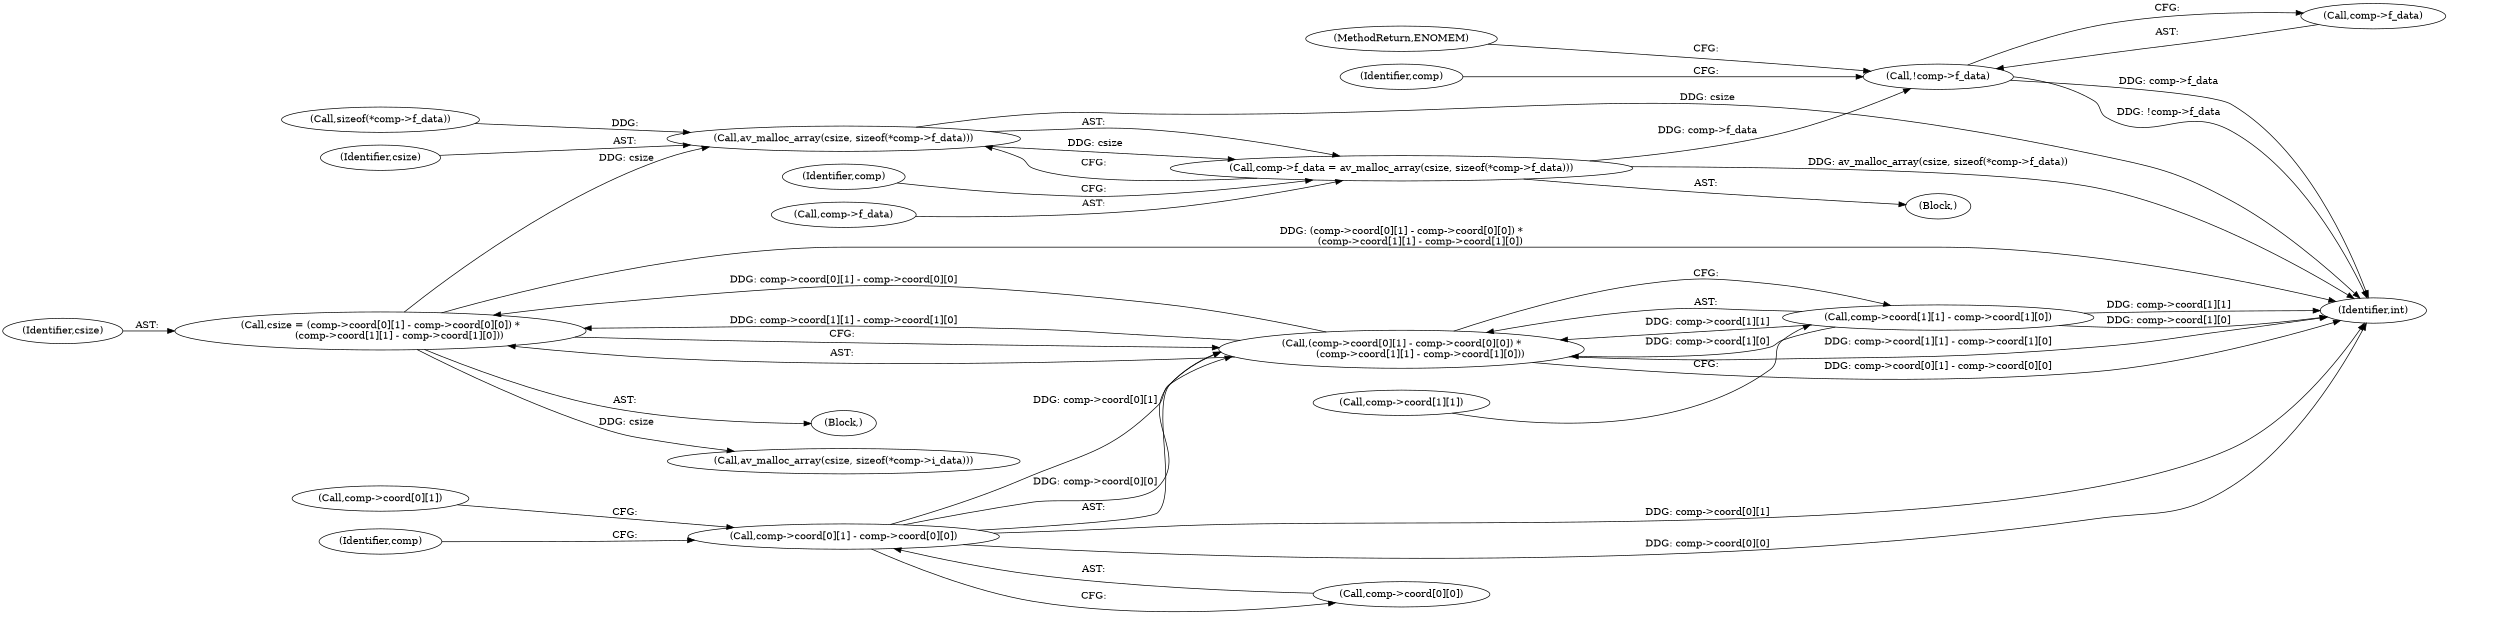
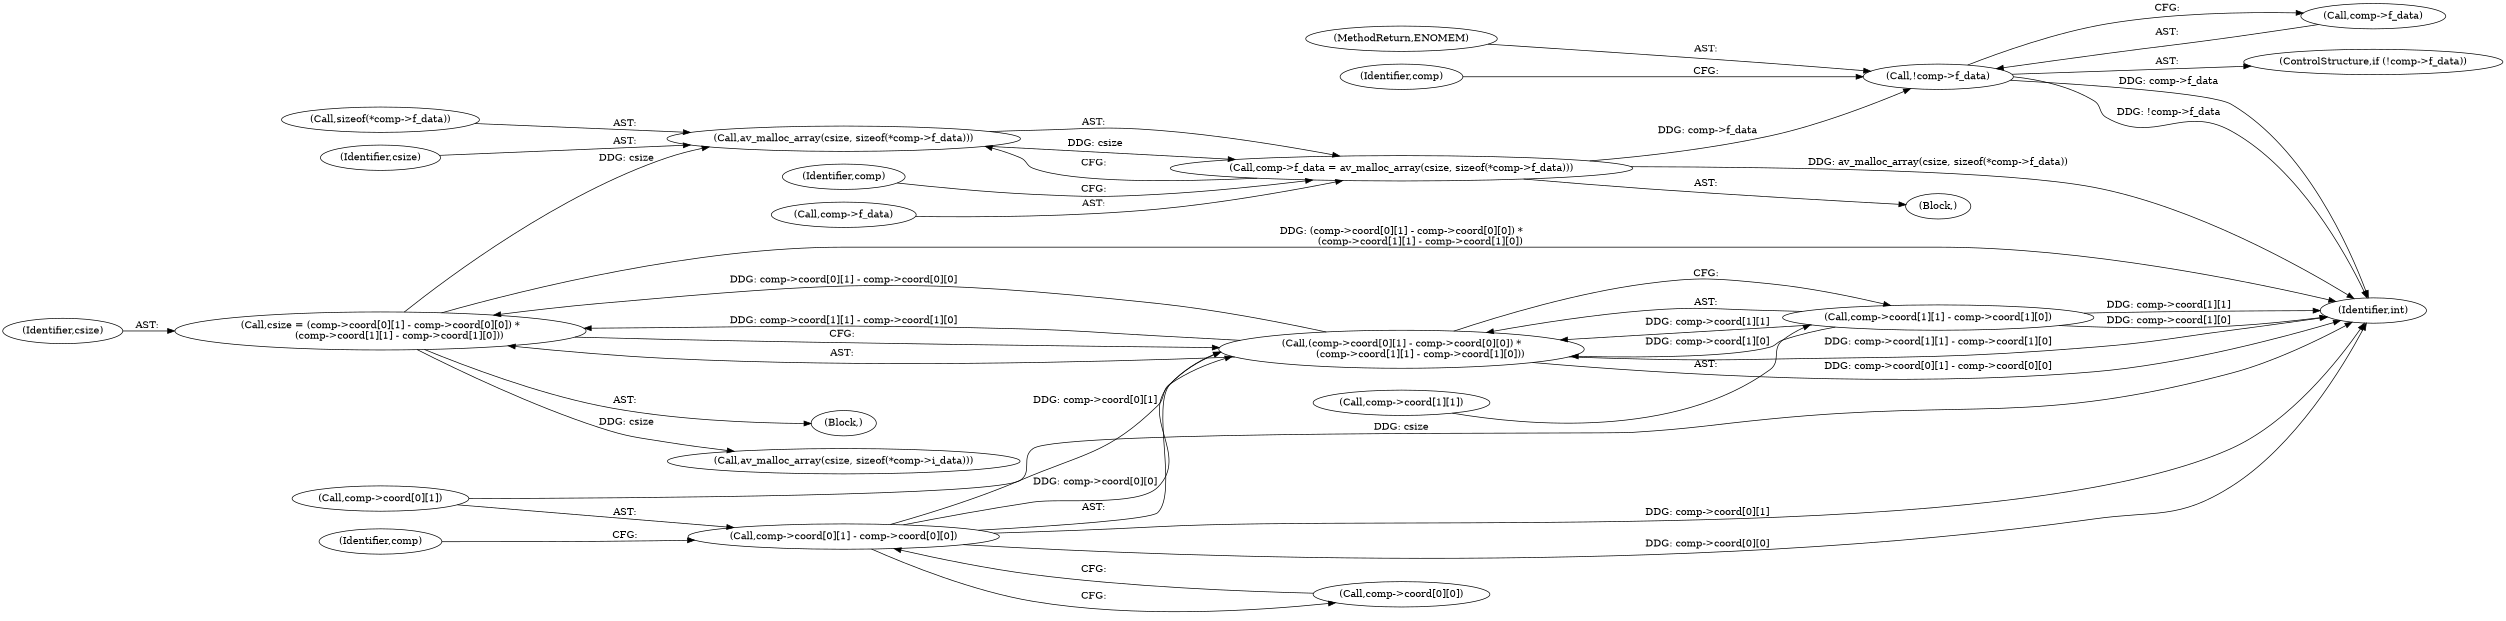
(1708, 49) -> (1708, 49)
none -> (2373, 62)
(1656, 104) -> (1402, 434)
(627, 124) -> (627, 124)
(1708, 364) -> (1708, 364)
(627, 512) -> (627, 512)
(1095, 569) -> (1095, 569)
